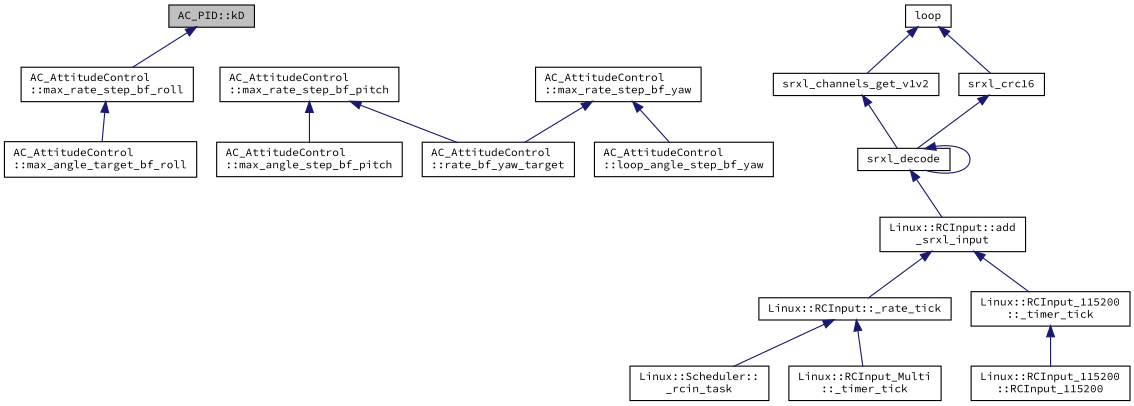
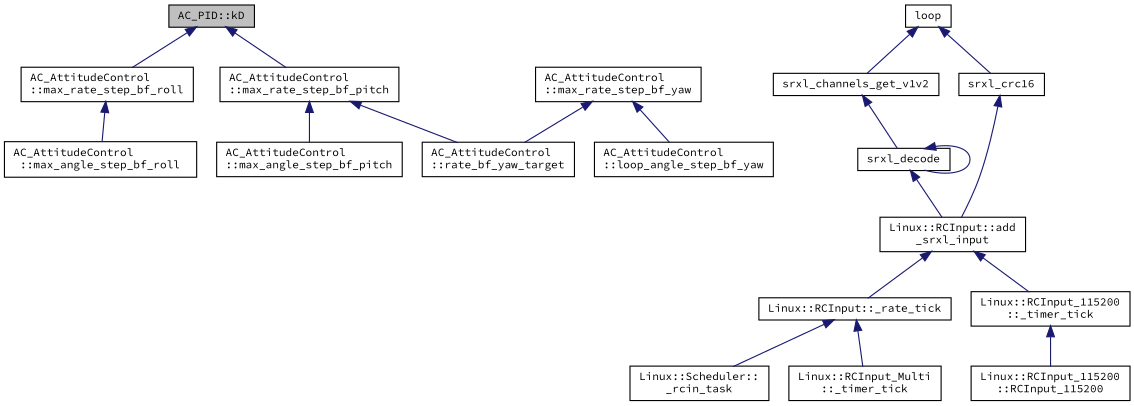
none -> (261, 50)
(948, 125) -> (984, 164)
(101, 159) -> (101, 159)
